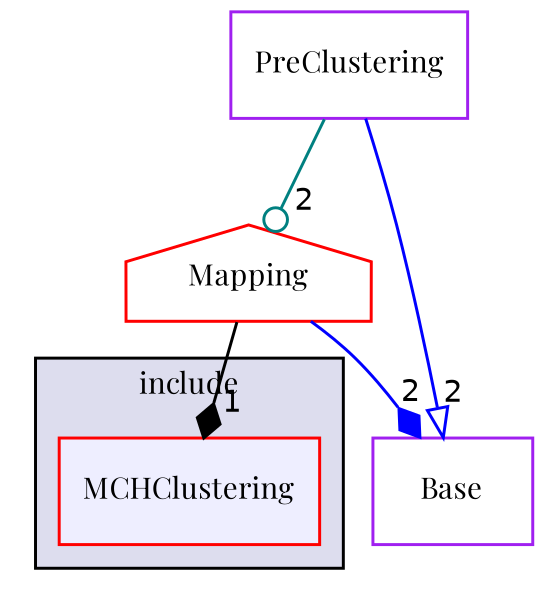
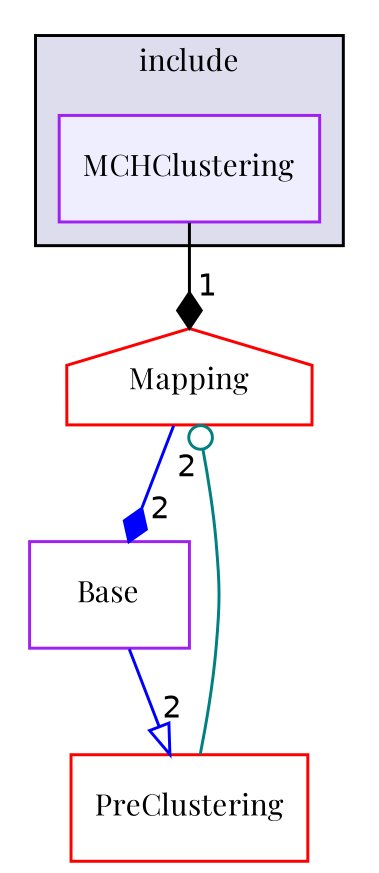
(349, 65) -> (189, 808)
(406, 262) -> (144, 688)
(221, 377) -> (189, 265)
(189, 491) -> (189, 169)
